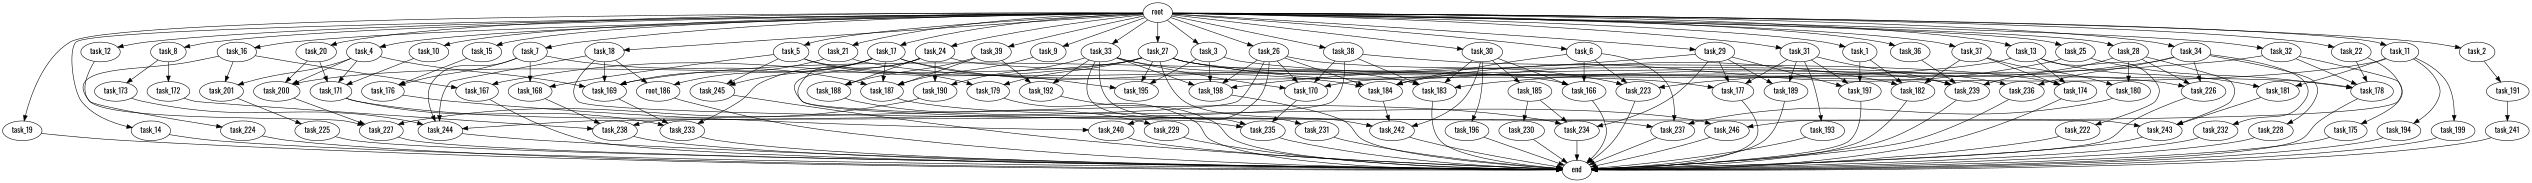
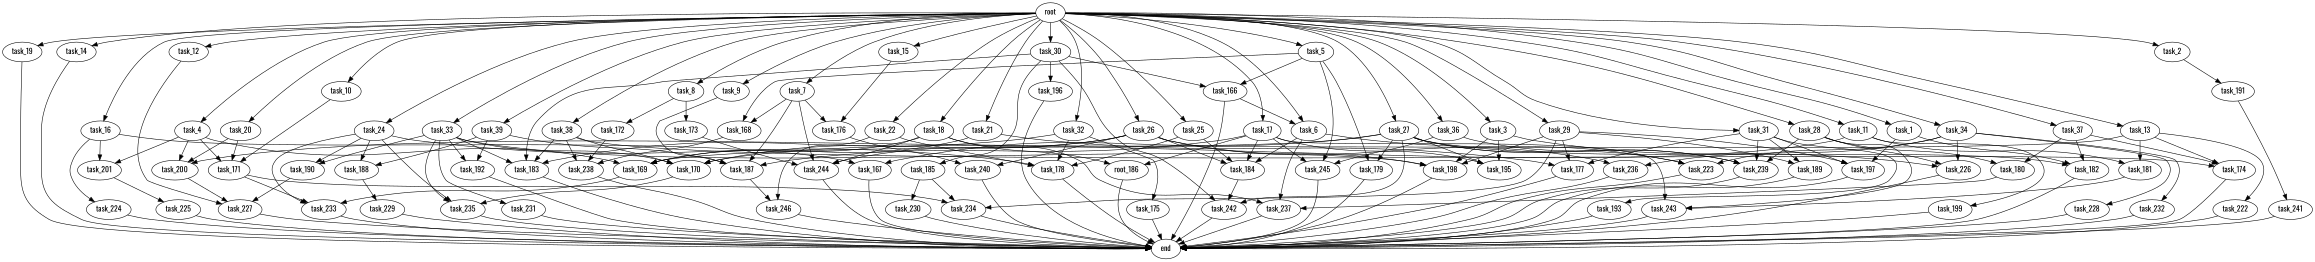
(1584, 69) -> (1266, 111)
(2399, 131) -> none
none -> (1387, 150)
